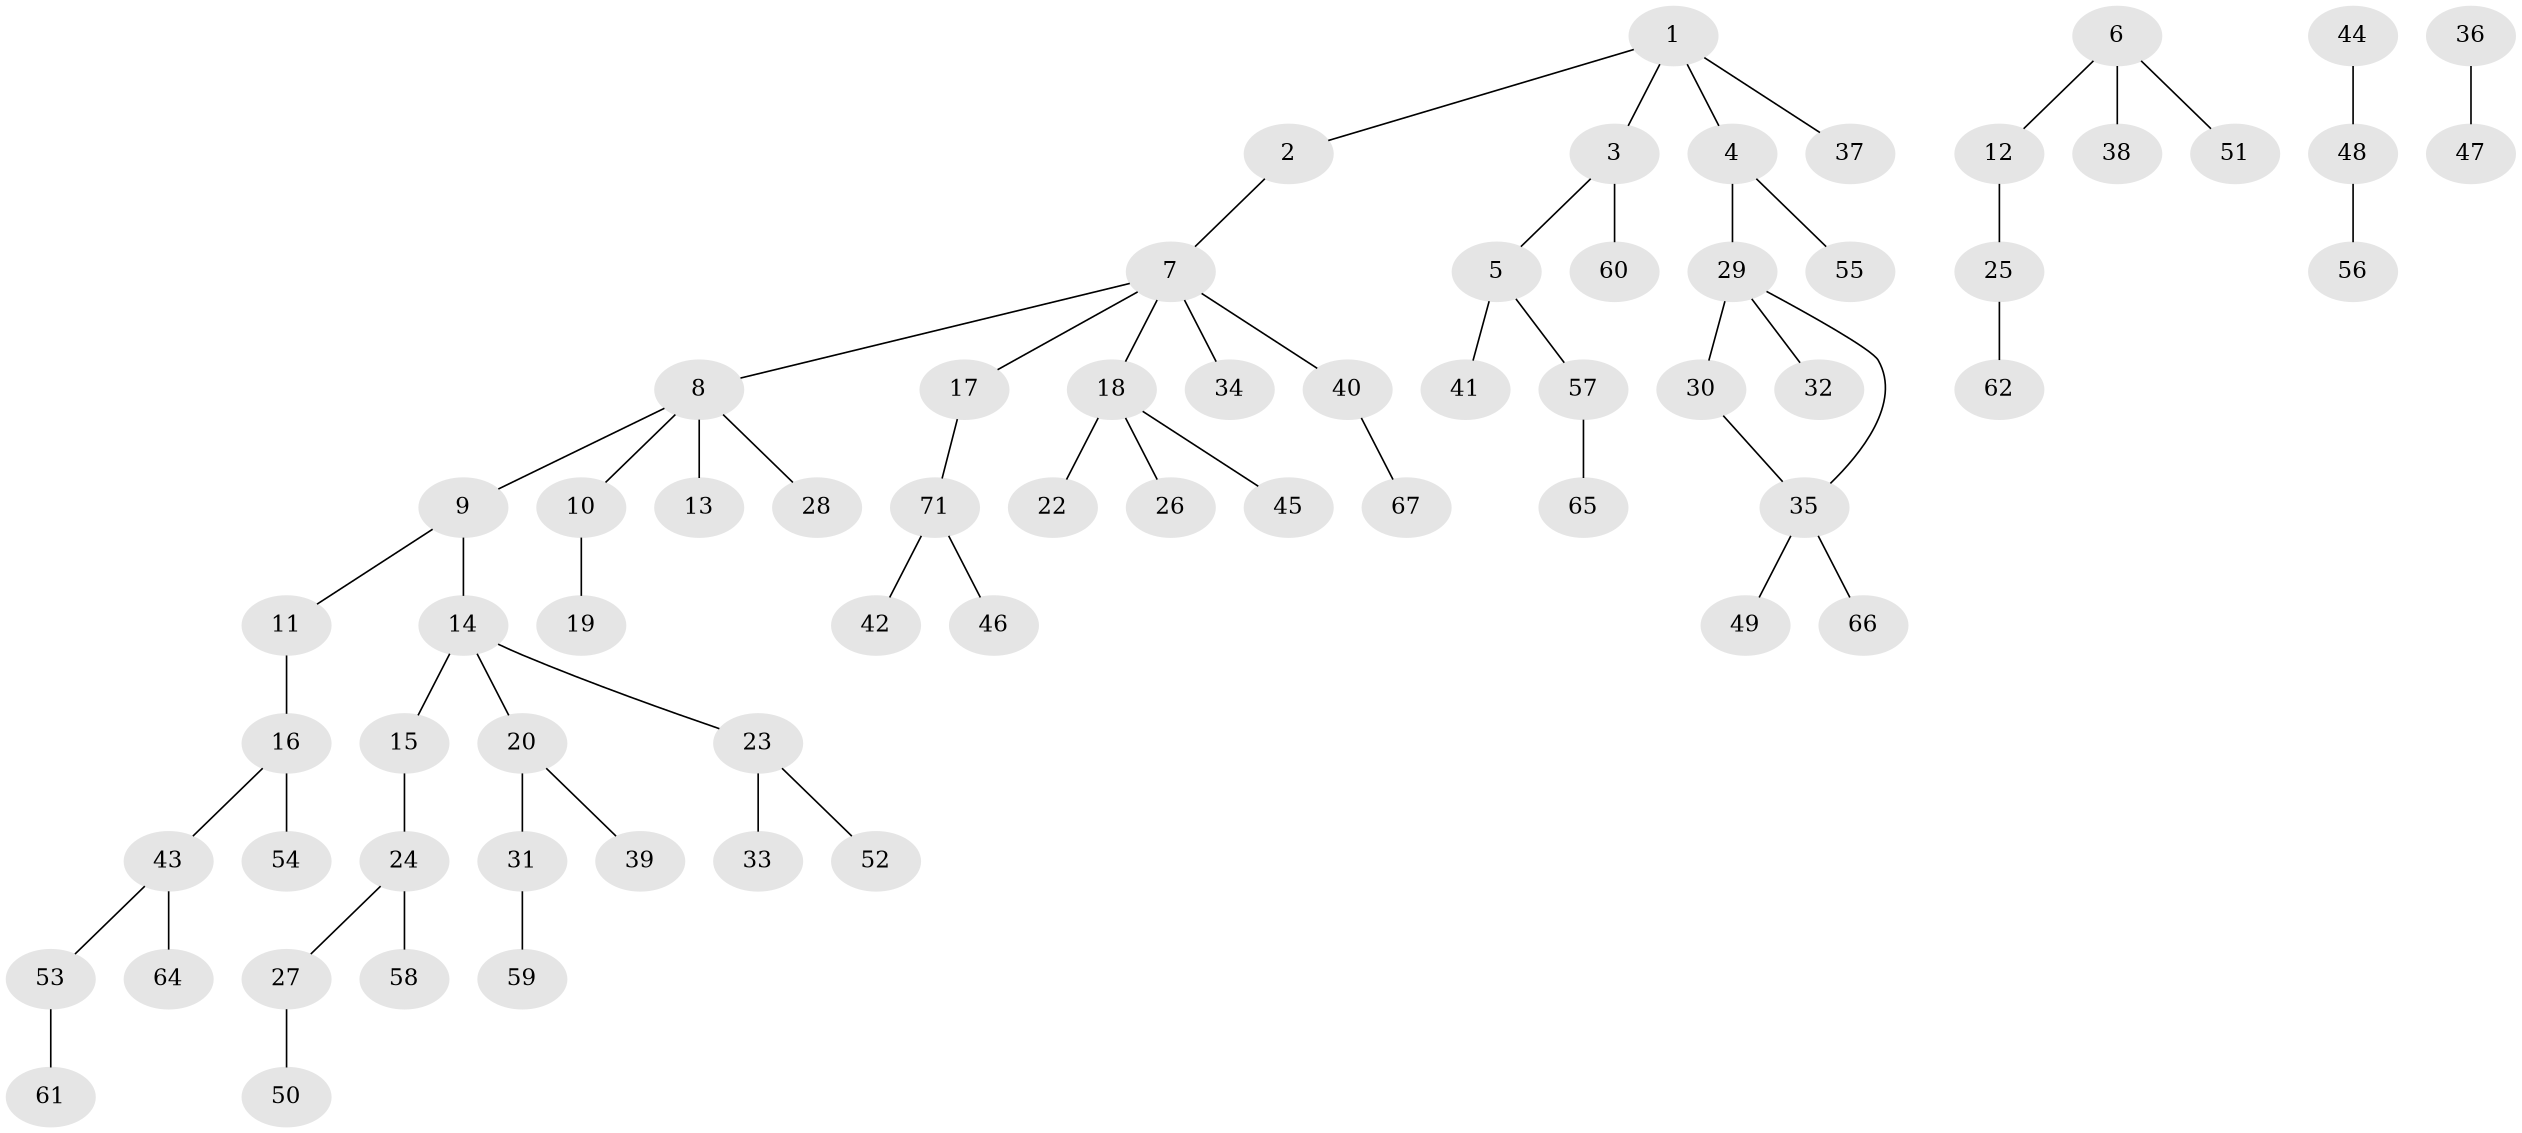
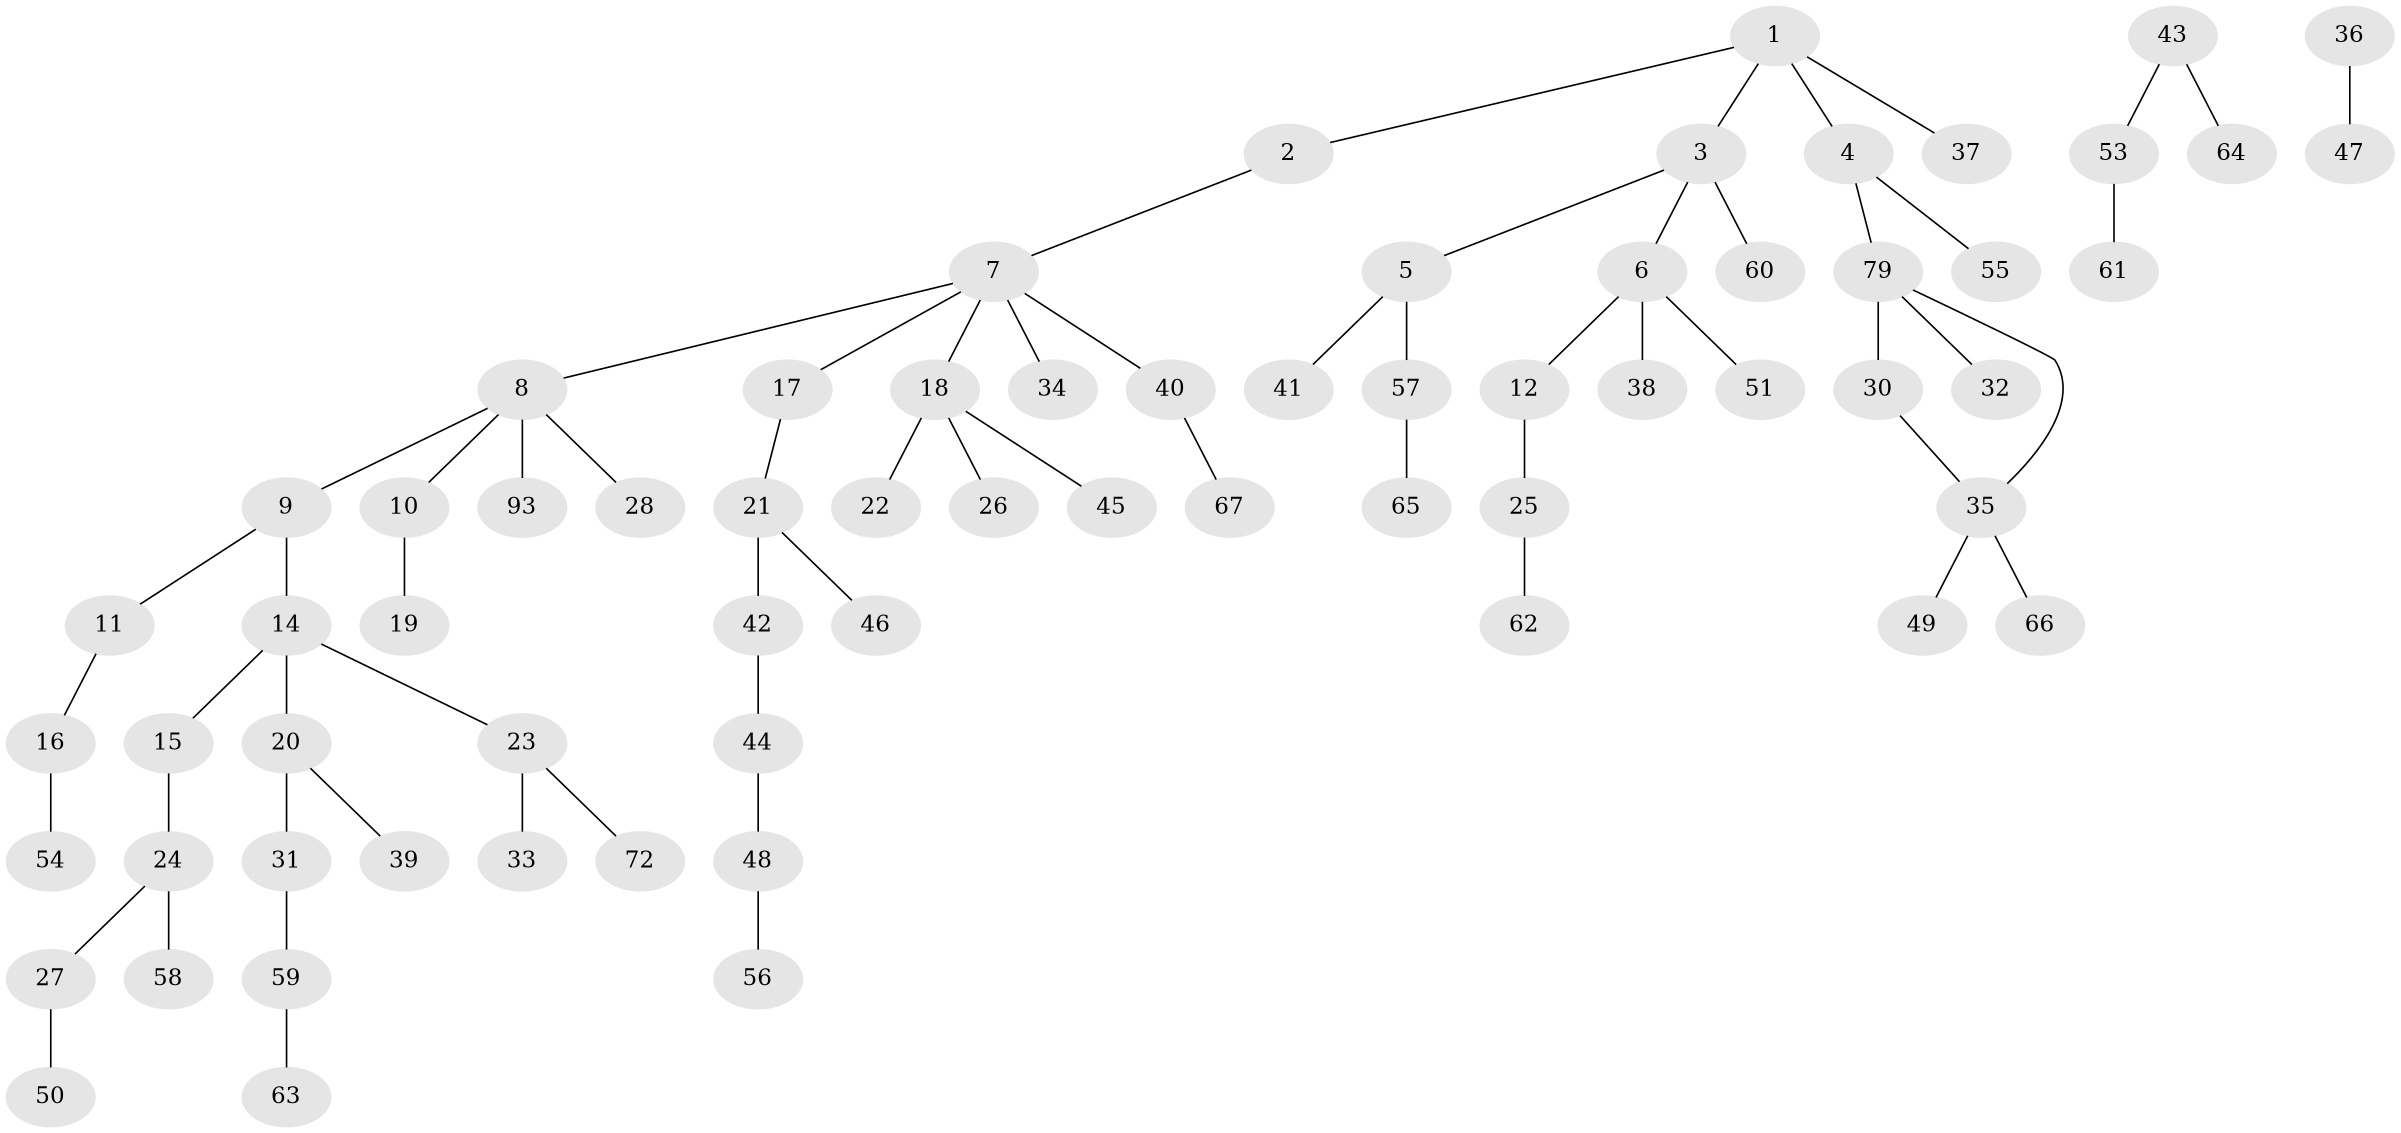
none -> (1672, 213)
(1732, 272) -> (1878, 272)
(699, 508) -> (522, 508)
(935, 508) -> (758, 508)
none -> (758, 685)
(228, 802) -> none
(876, 861) -> (640, 861)
none -> (287, 1097)
